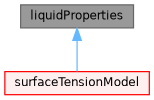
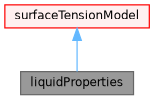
(77, 56) -> (77, 56)
